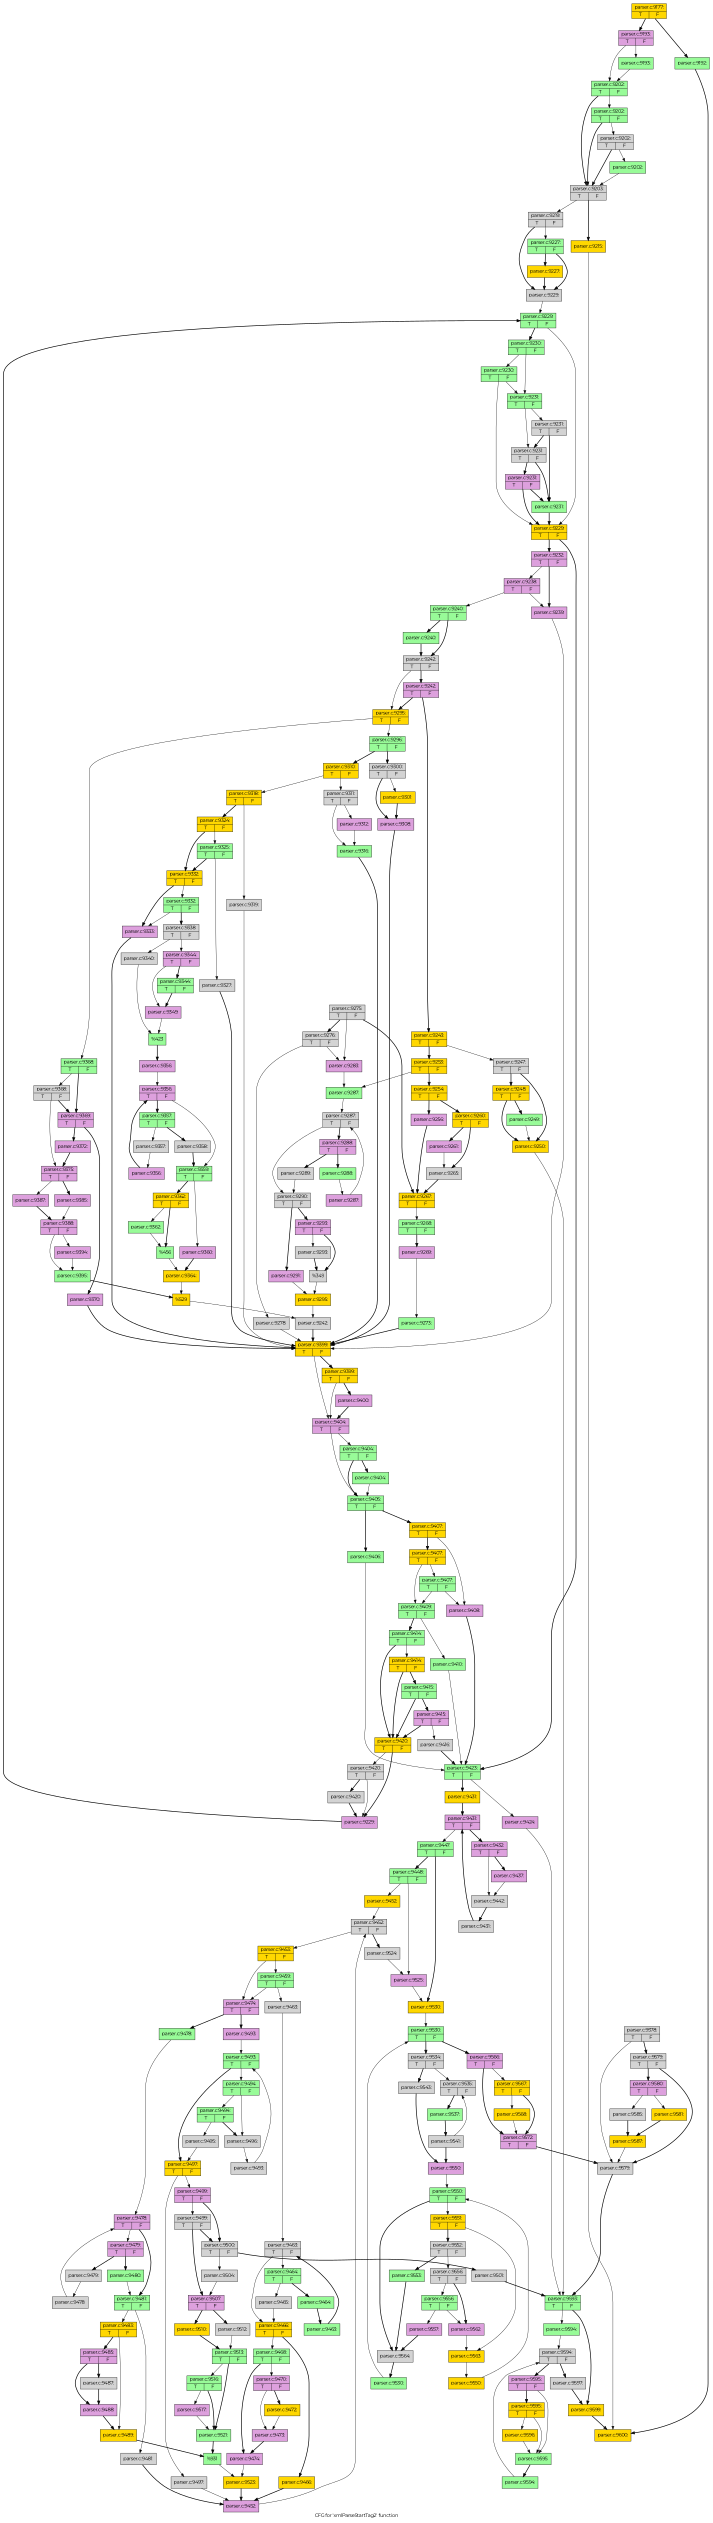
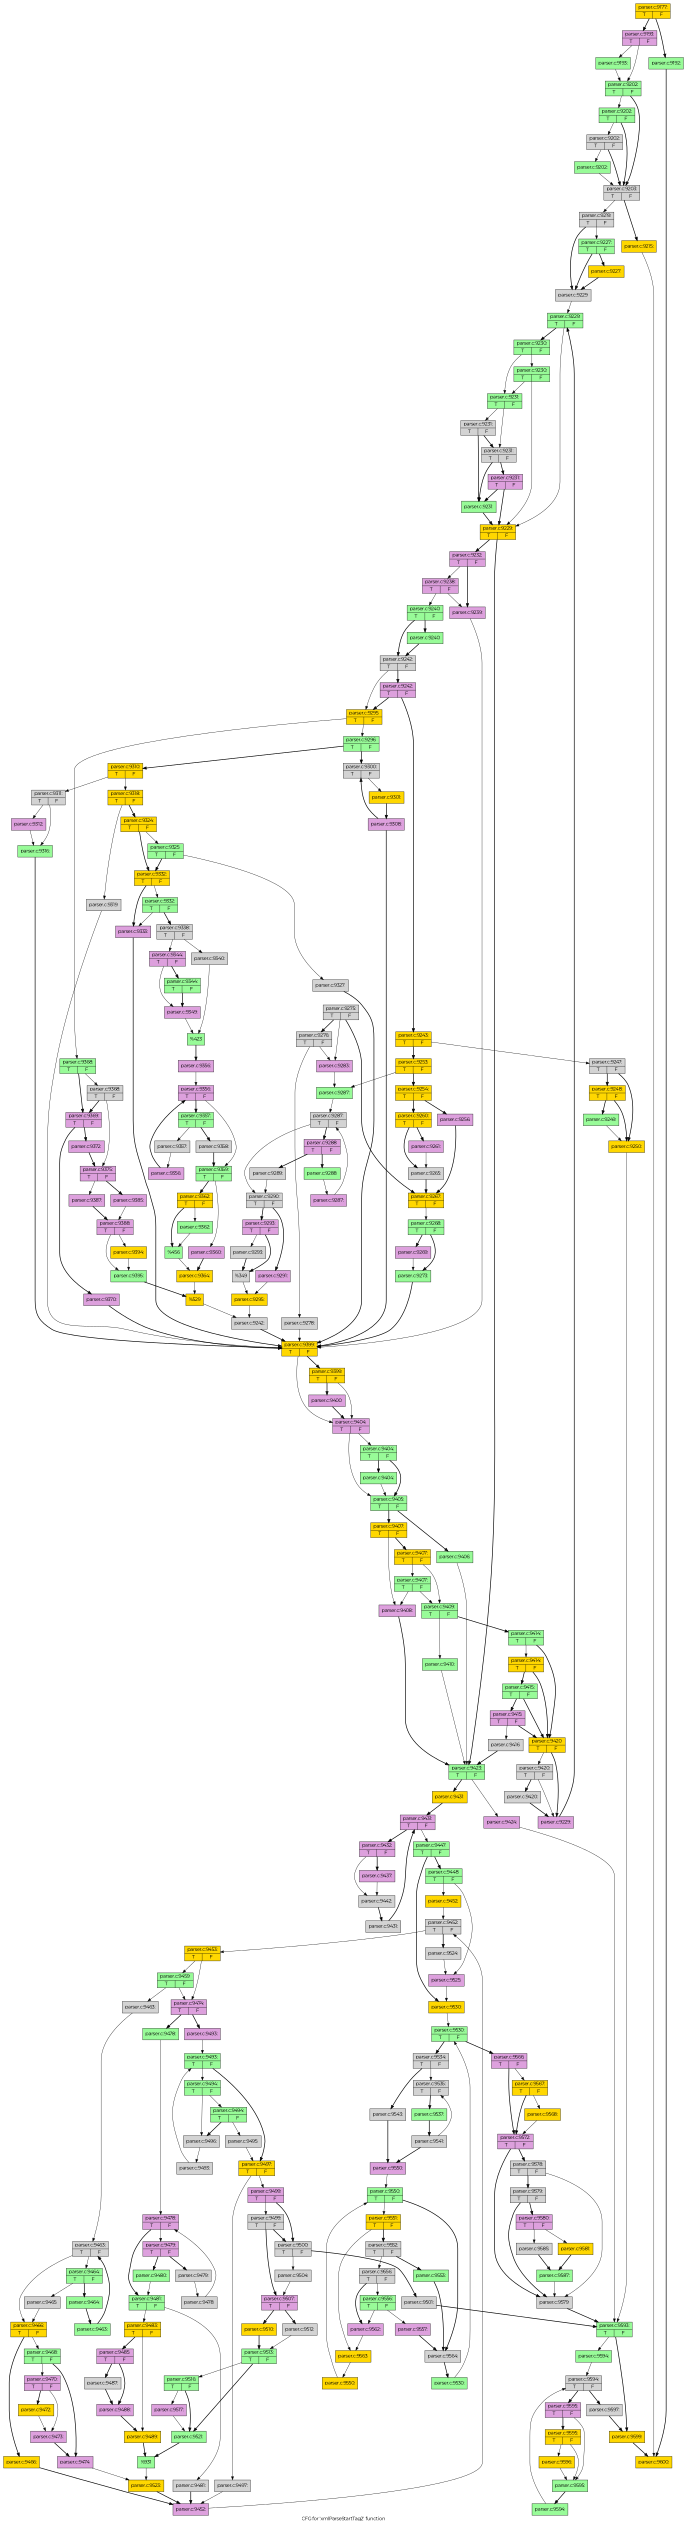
(376, 798) -> (365, 802)
(72, 1253) -> (129, 1253)
none -> (435, 1253)
(628, 2141) -> (555, 2276)
none -> (521, 2153)
